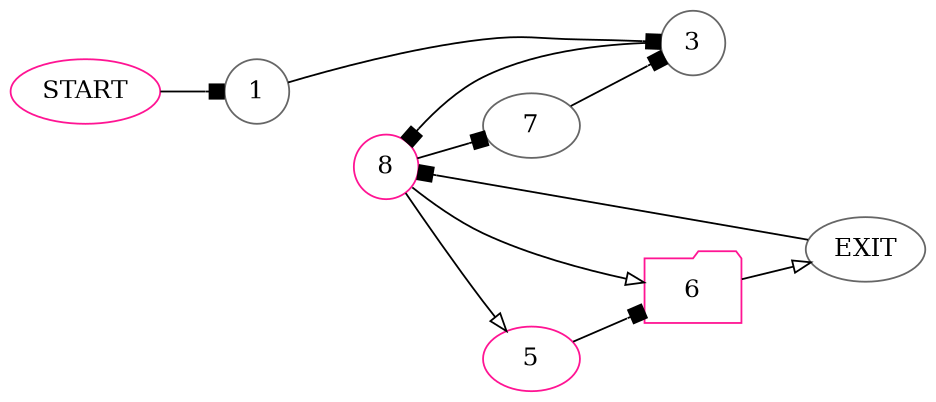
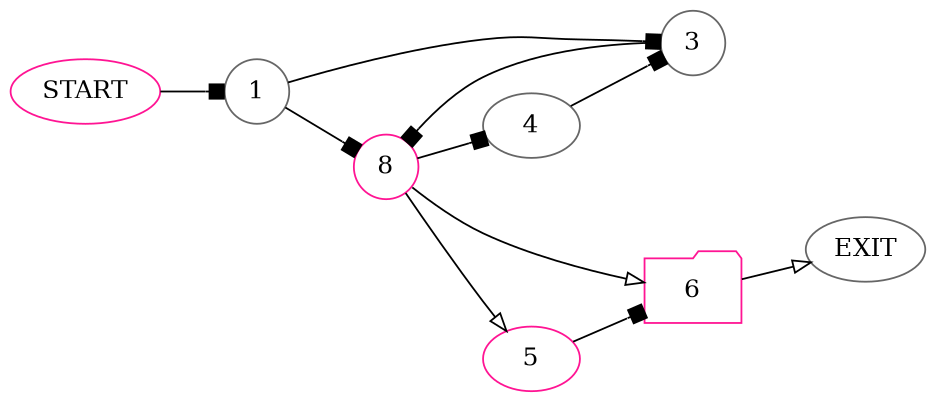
(531, 126) -> (531, 126)
(622, 208) -> (314, 125)
